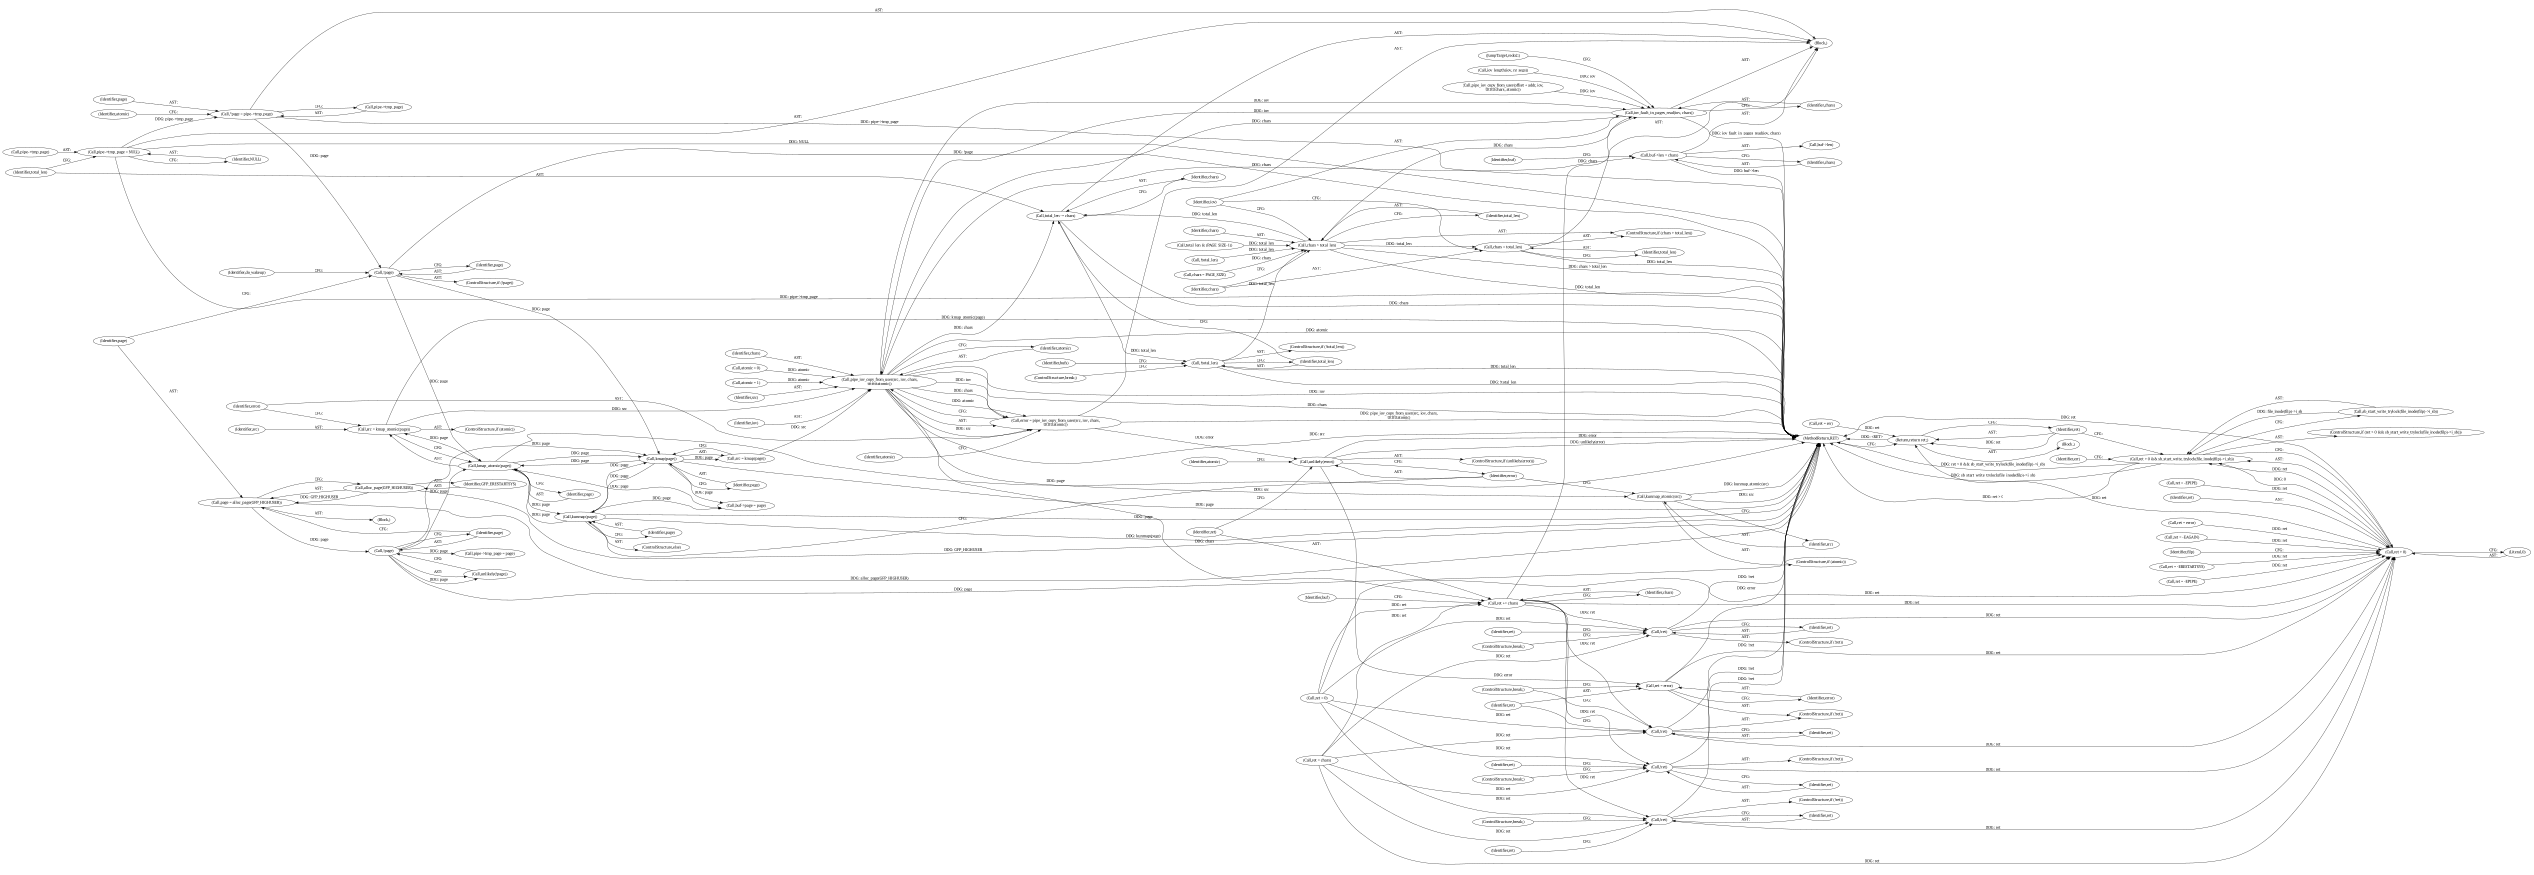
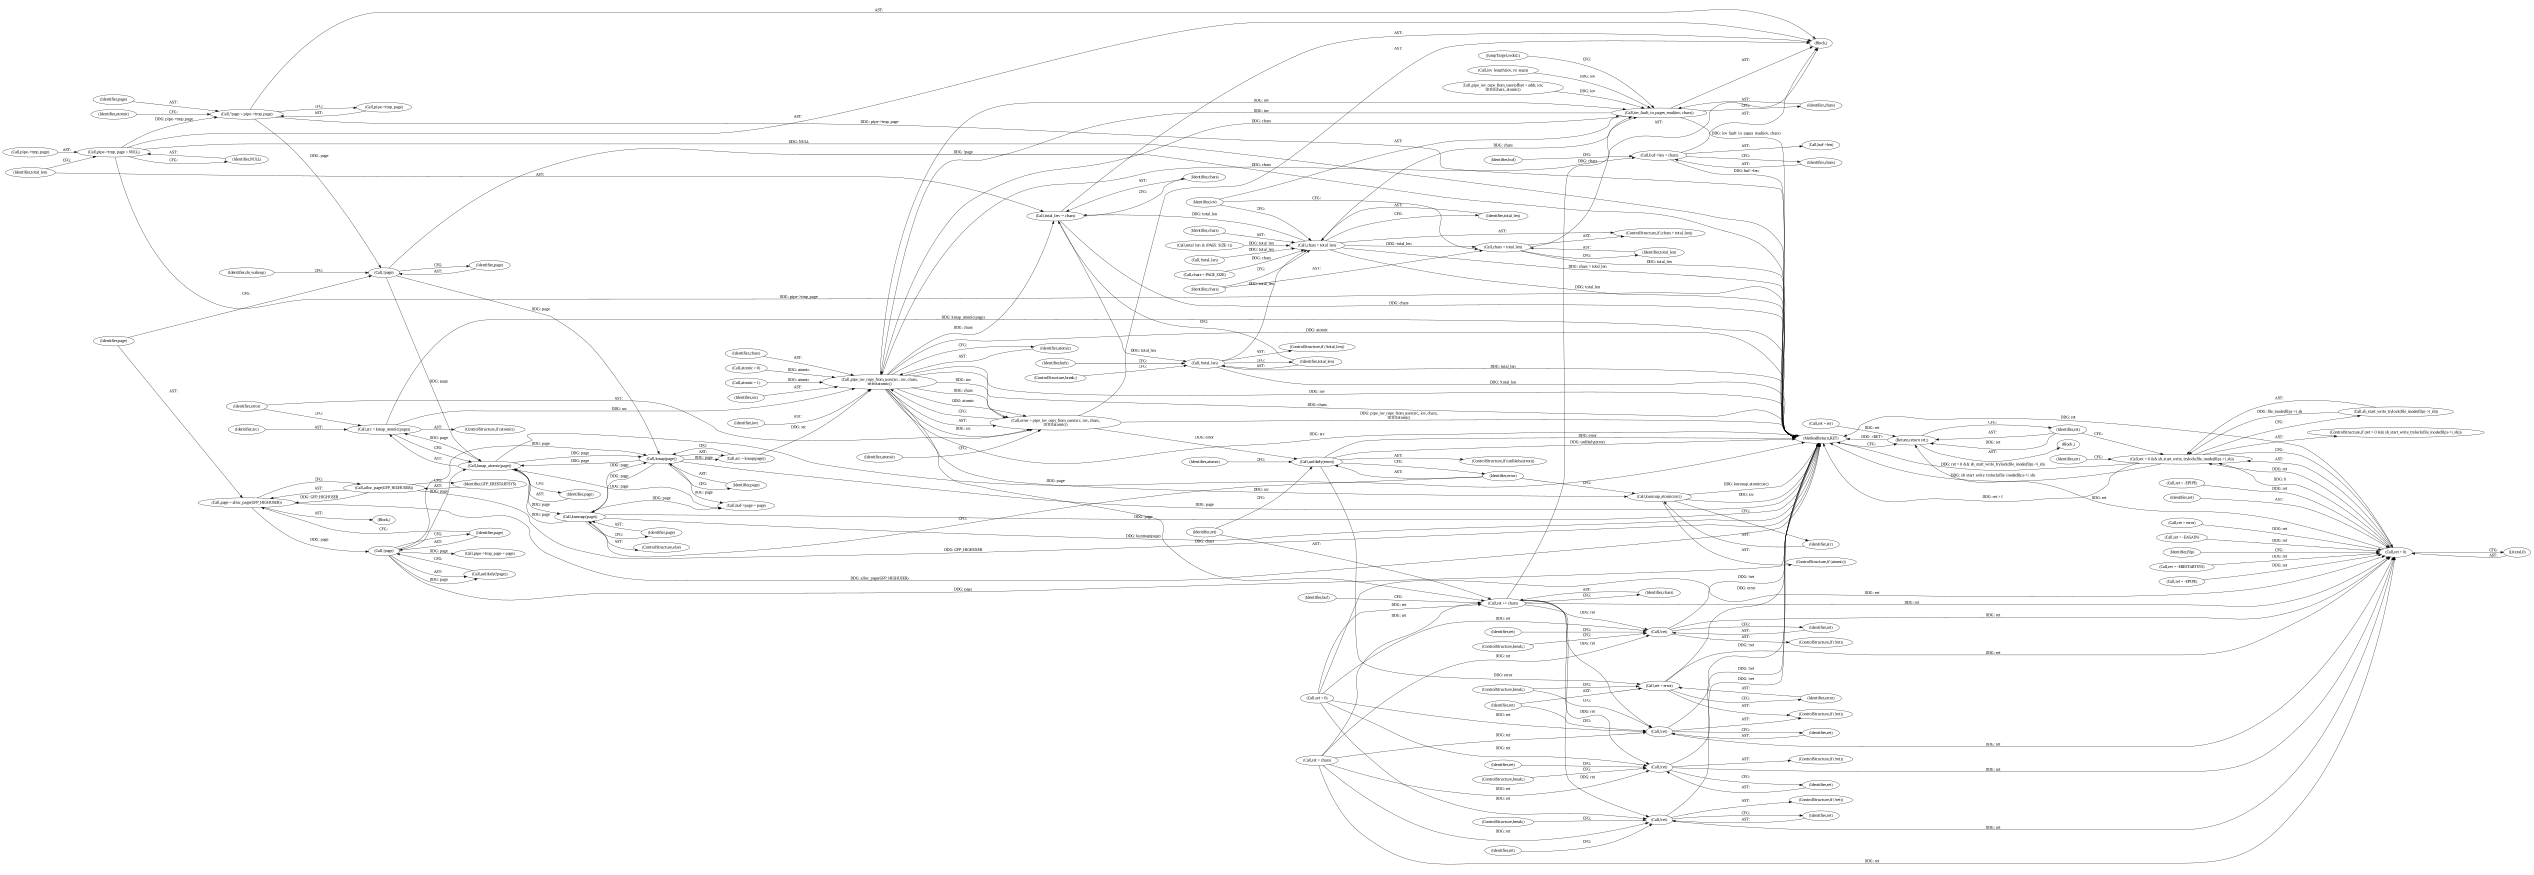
(490, 283) -> none
(439, 481) -> (439, 481)
